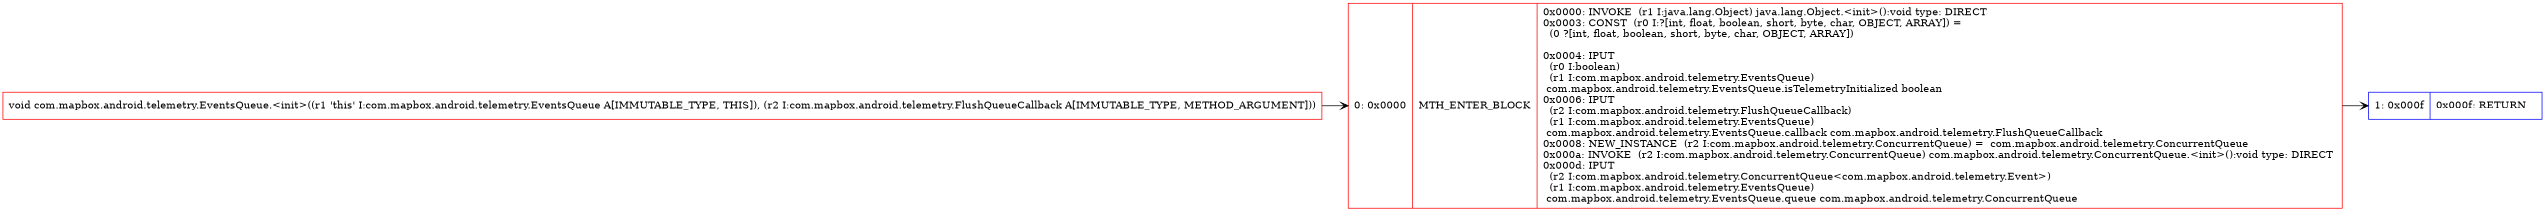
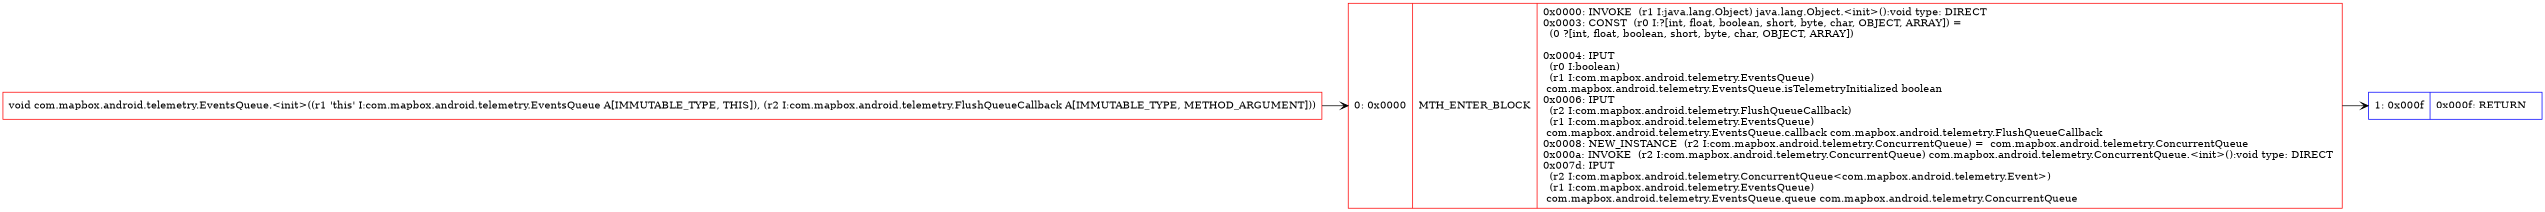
(1582, 166) -> (1582, 166)
